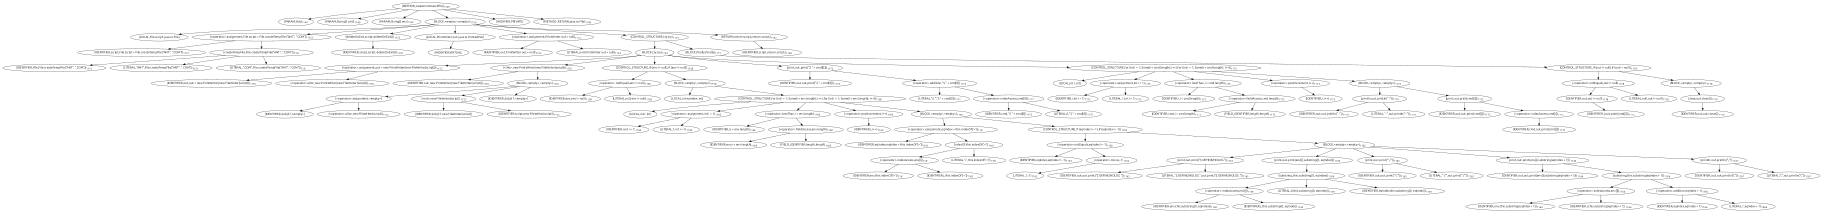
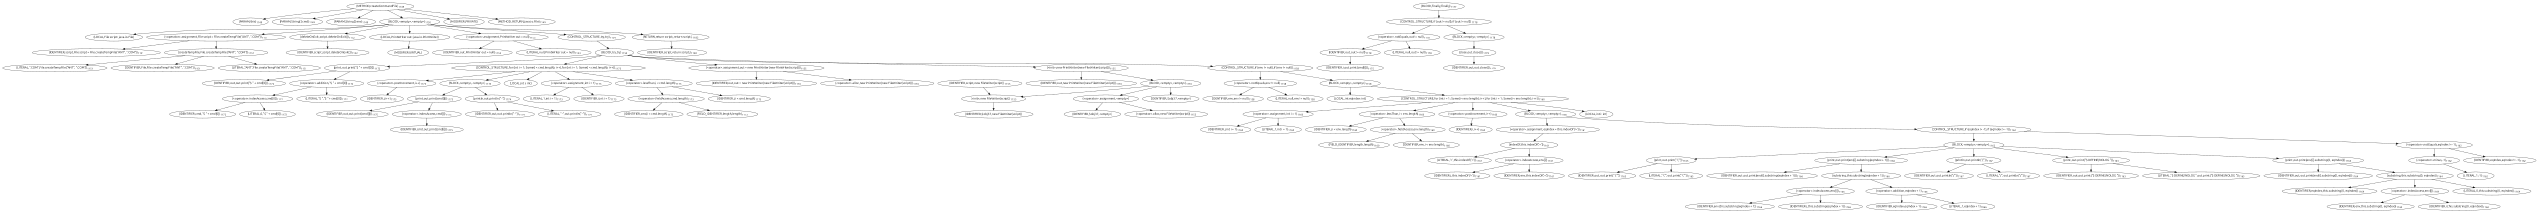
(678, 45) -> none
(485, 106) -> (986, 90)
(893, 145) -> none
none -> (2318, 176)
